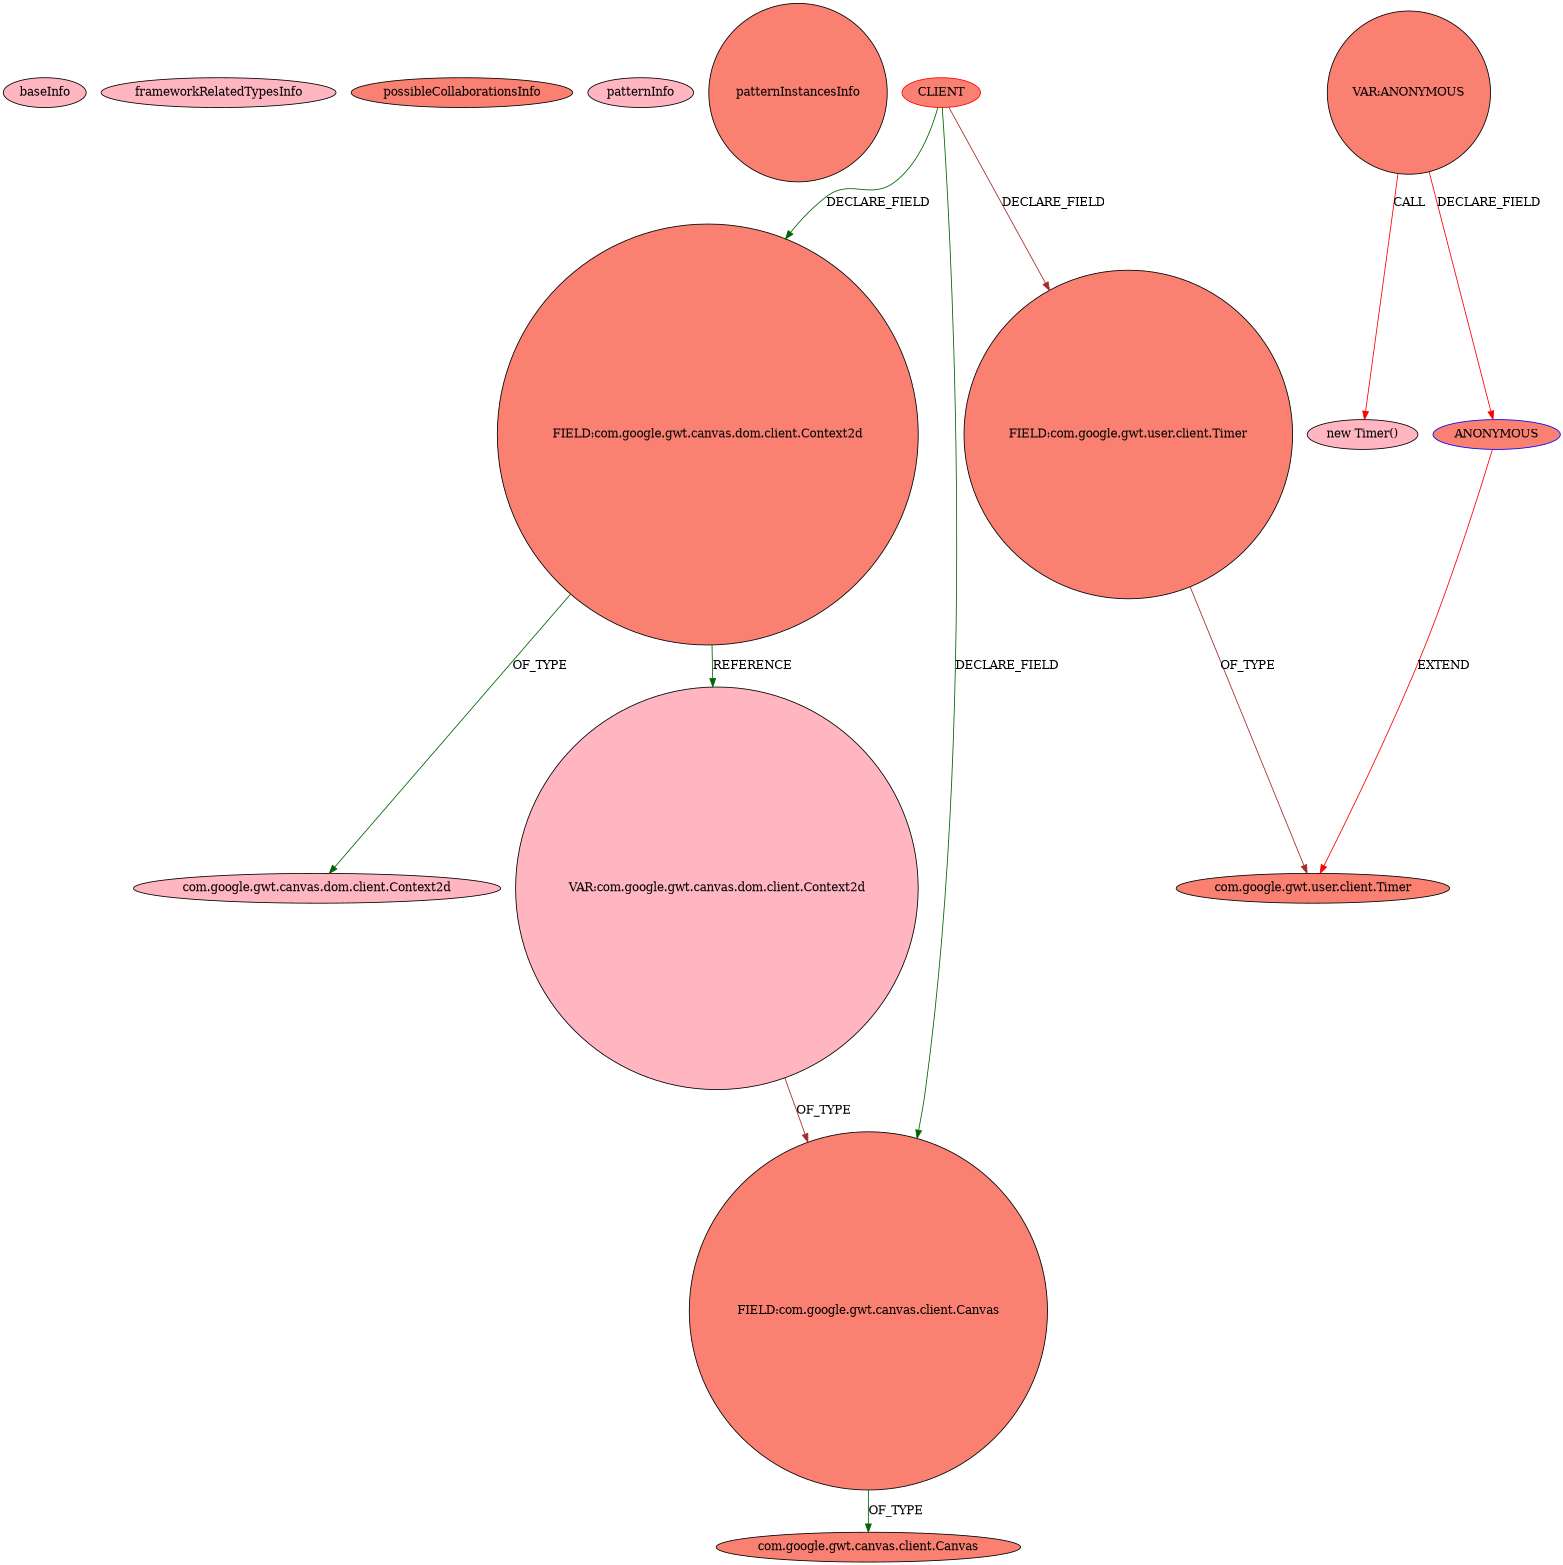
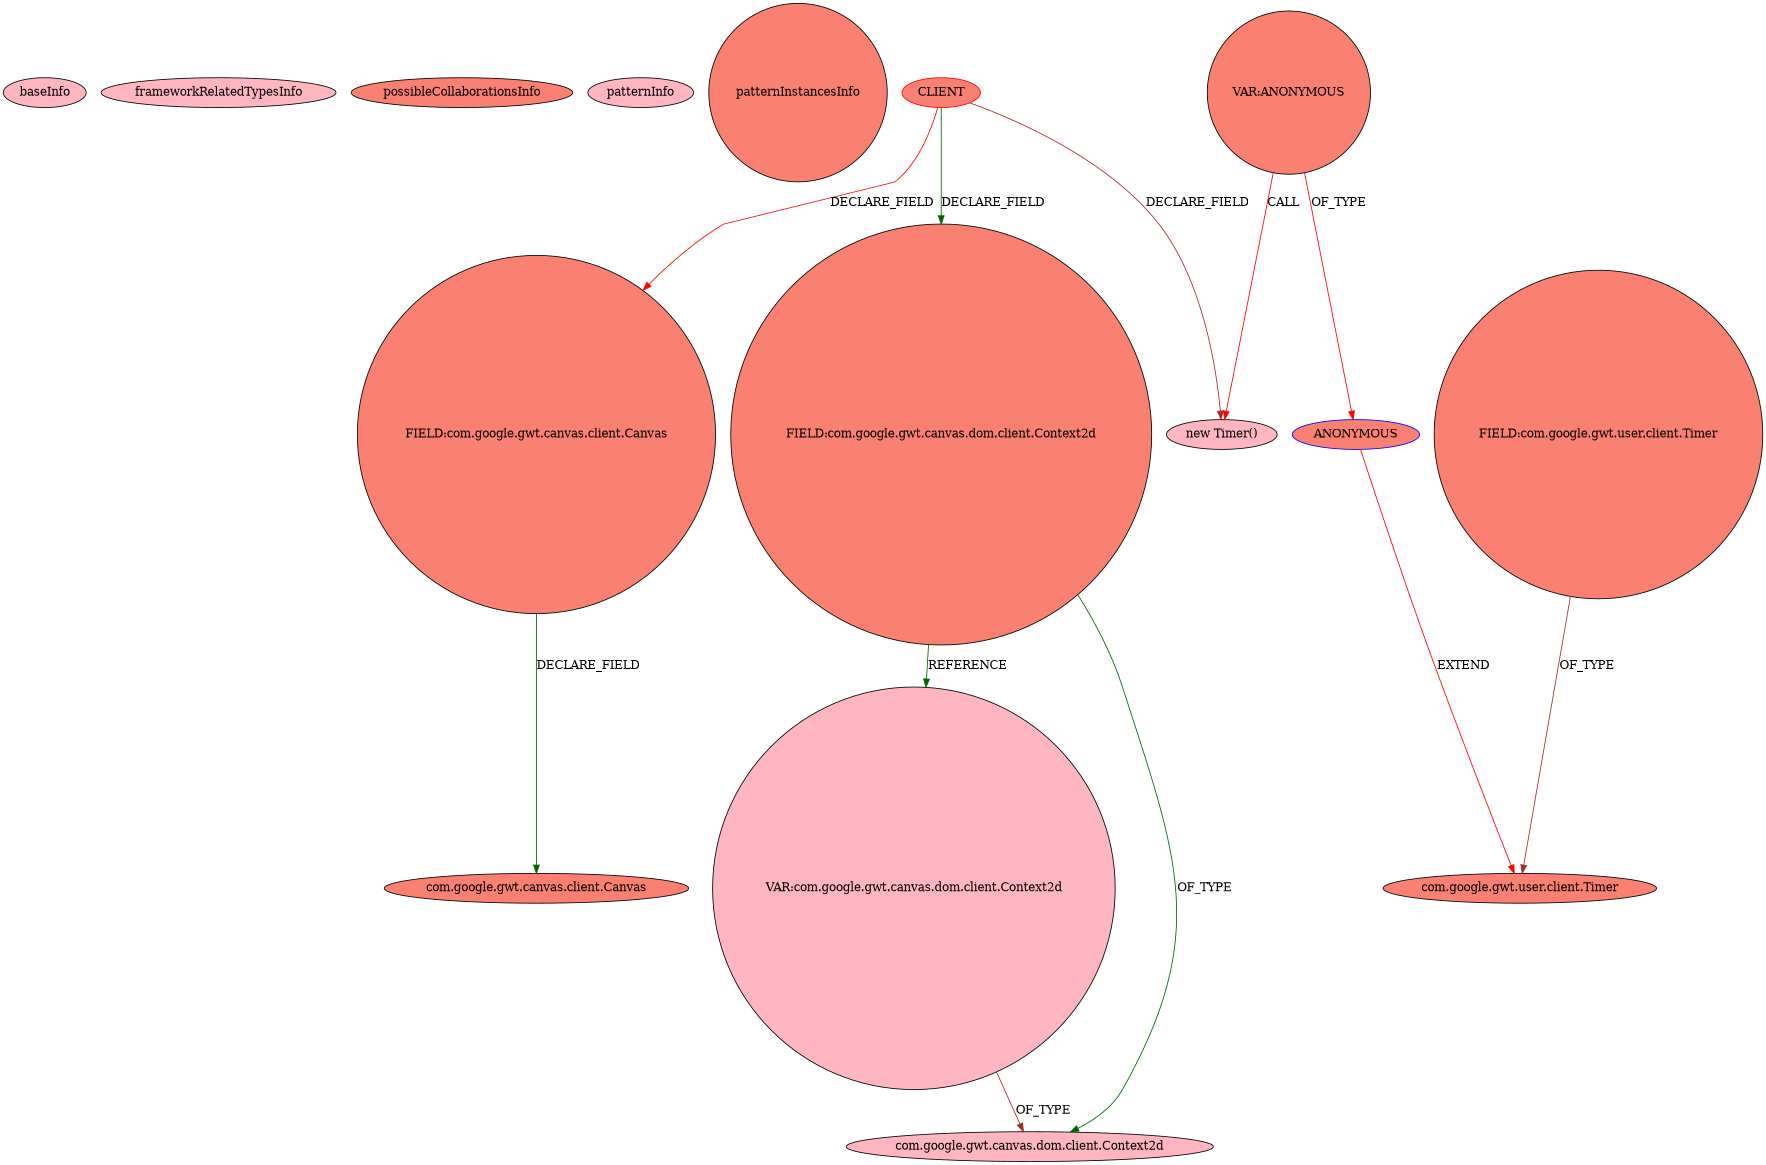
(997, 195) -> (1150, 214)
(1489, 203) -> (1339, 203)
(956, 620) -> (805, 204)
(795, 1106) -> (1008, 1098)
(896, 1511) -> (588, 666)
